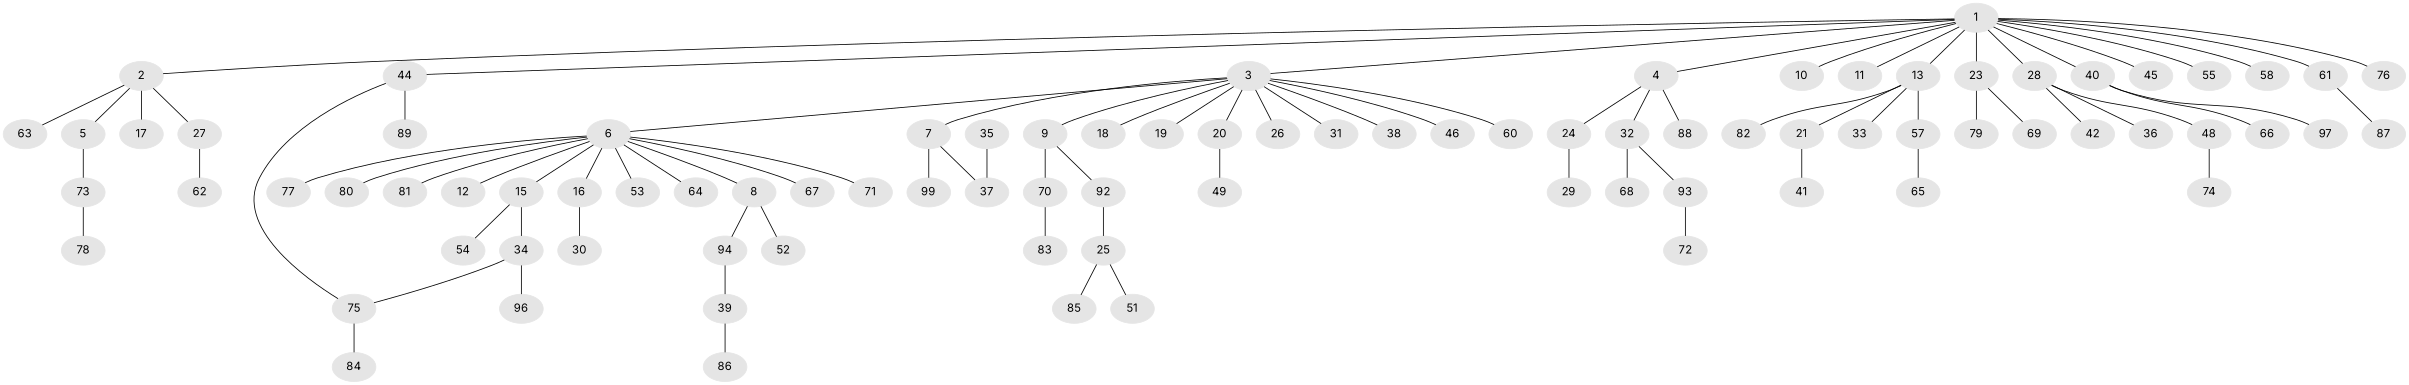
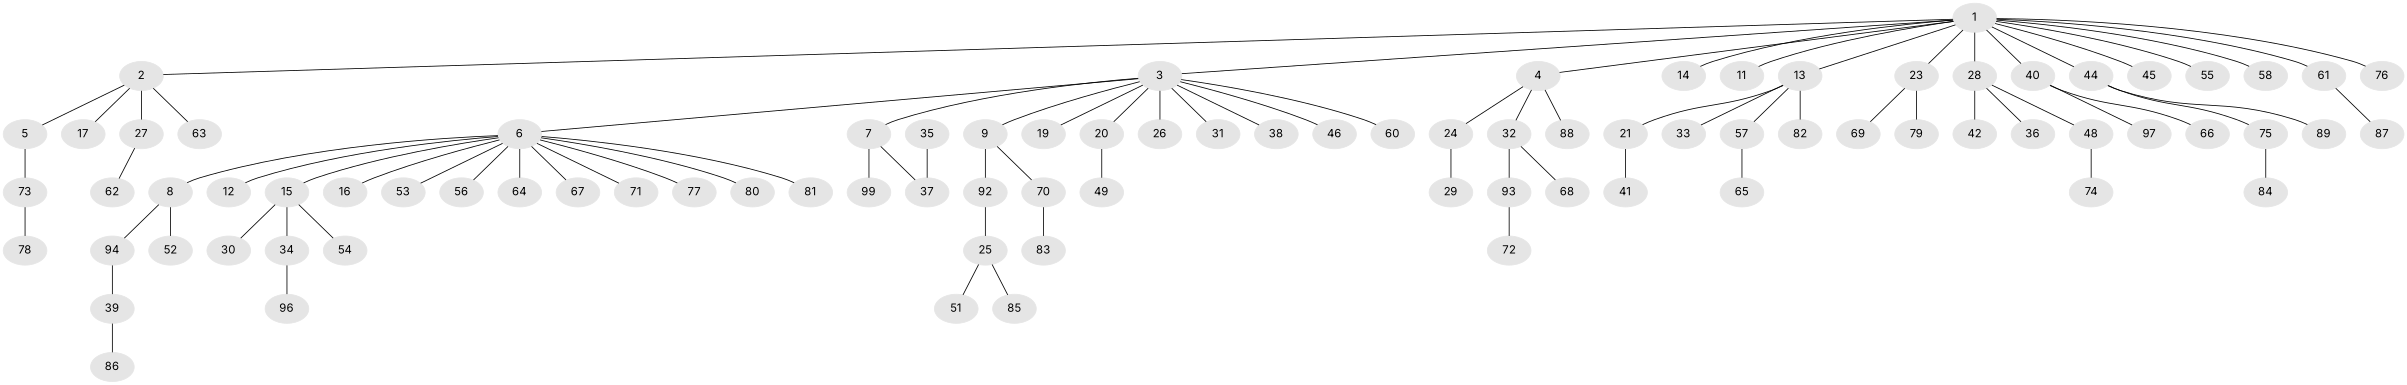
(1802, 76) -> (1684, 76)
(1103, 134) -> none
none -> (462, 192)
(580, 222) -> (258, 221)
(440, 283) -> none
